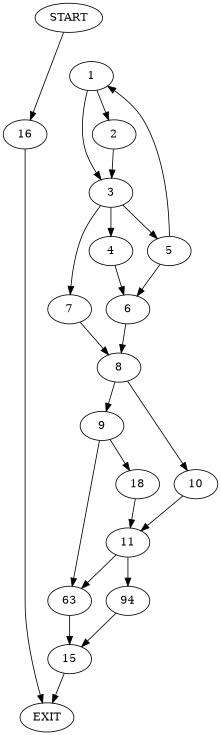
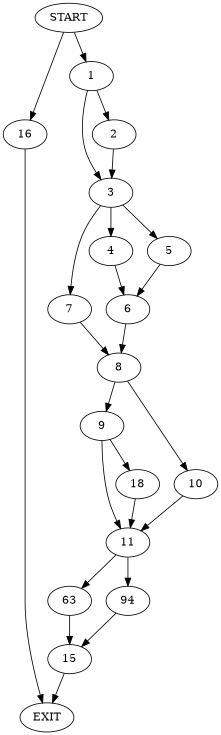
(159, 156) -> (79, 43)
(87, 509) -> (105, 482)
